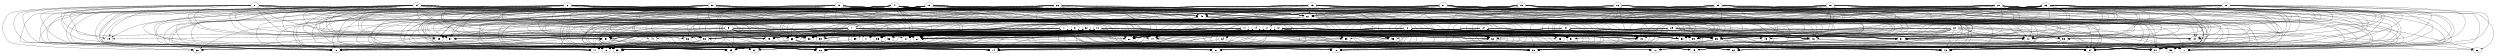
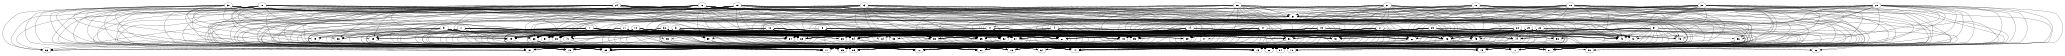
(879, 9) -> none
(1132, 20) -> (962, 15)
(1028, 21) -> (1032, 33)
(1099, 22) -> (1167, 36)
